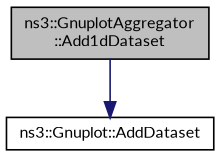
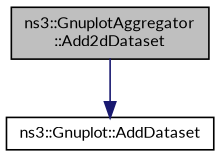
(110, 33) -> (110, 33)
